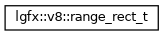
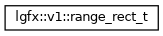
(82, 18) -> (82, 18)
